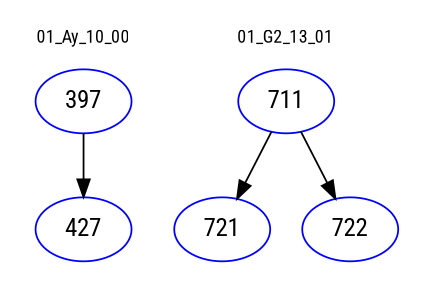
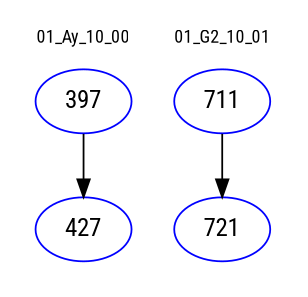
(286, 38) -> (223, 38)
(350, 229) -> none
